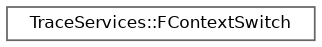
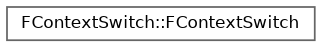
(161, 24) -> (161, 24)
